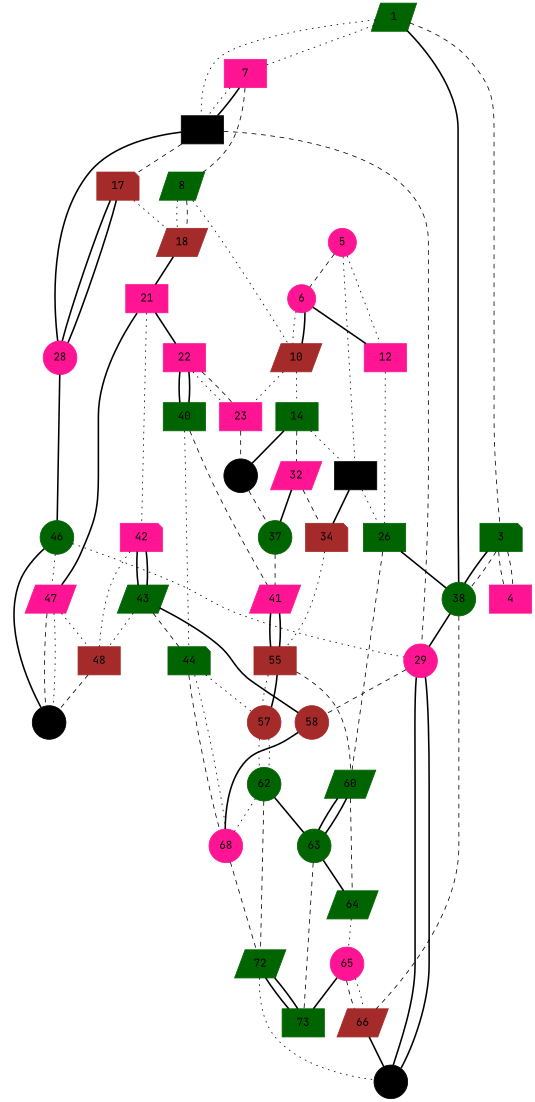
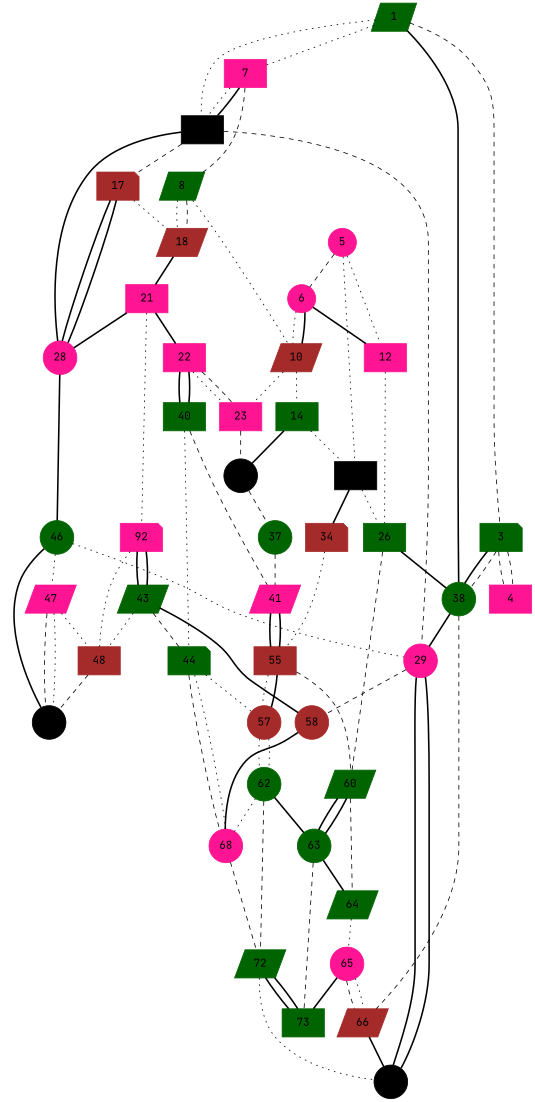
(98, 449) -> (100, 330)
(296, 476) -> none
(141, 537) -> (141, 537)
